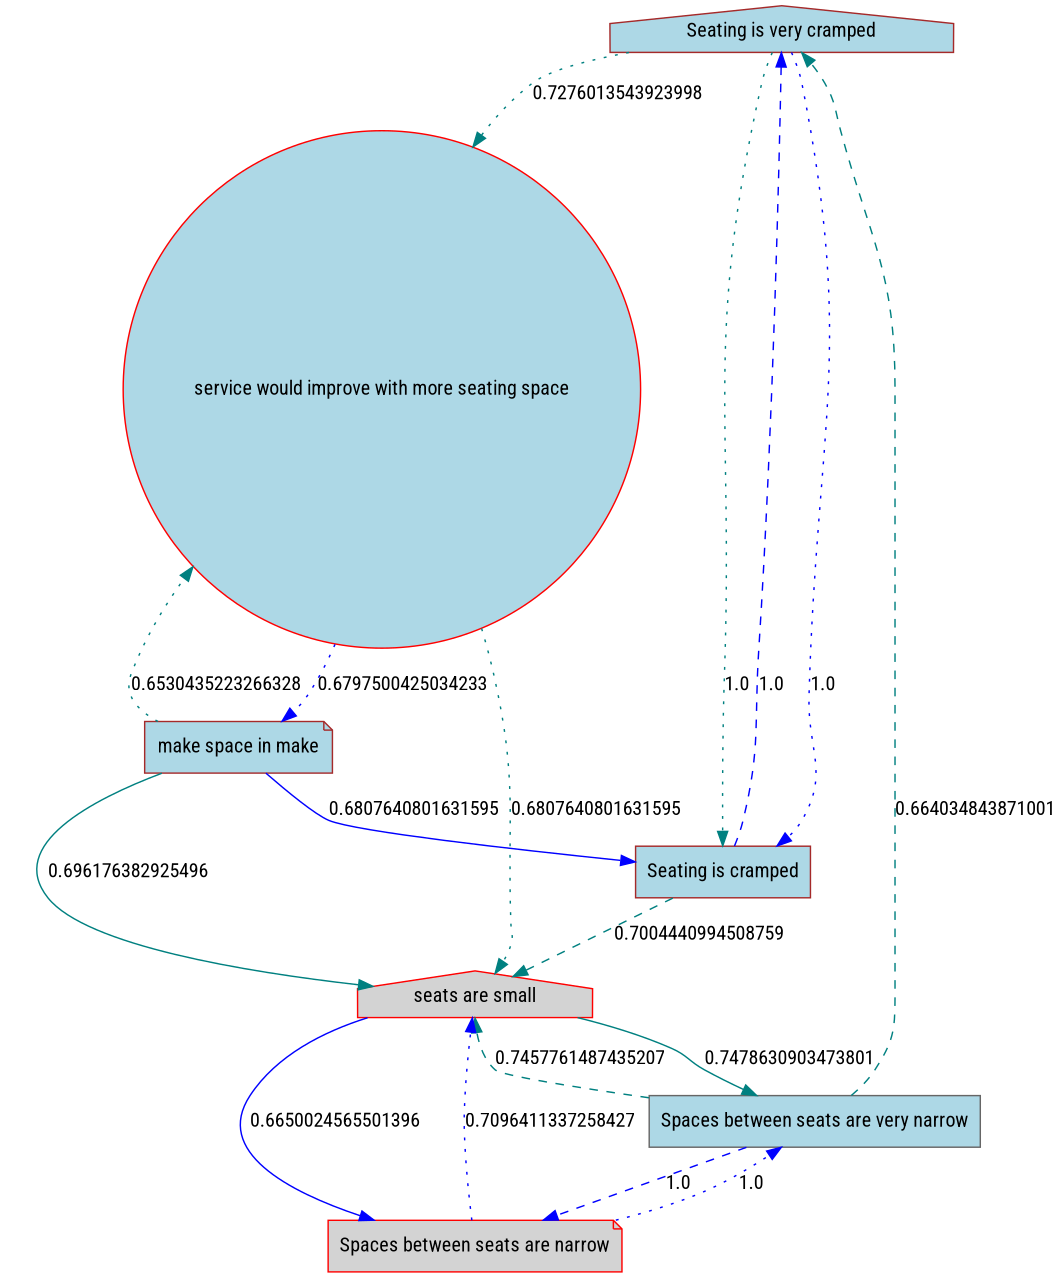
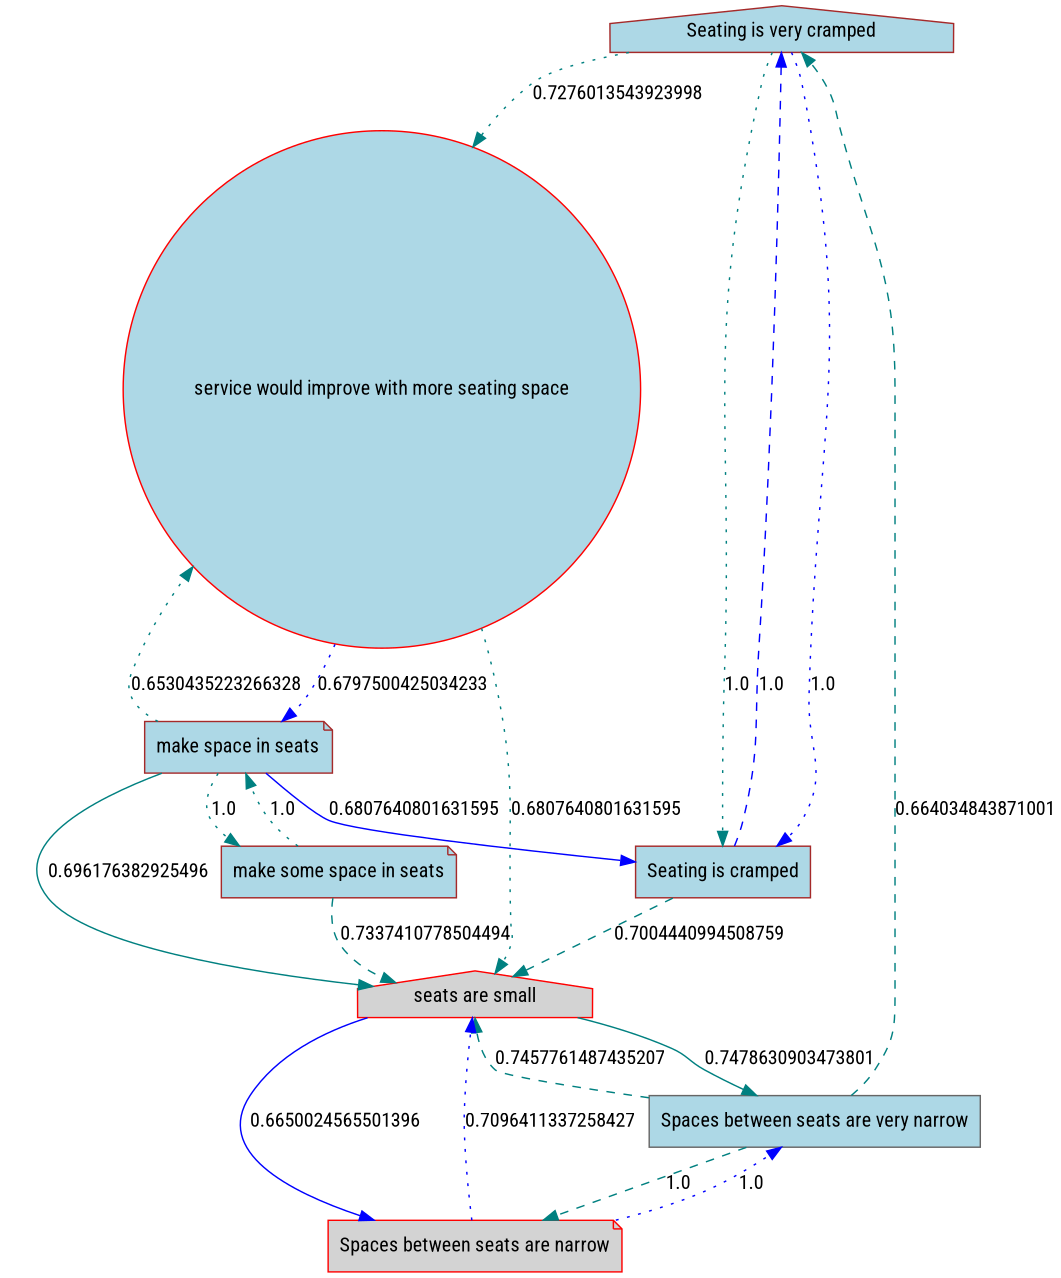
(239, 747) -> (239, 747)
none -> (339, 872)
(652, 1181) -> (652, 1181)
